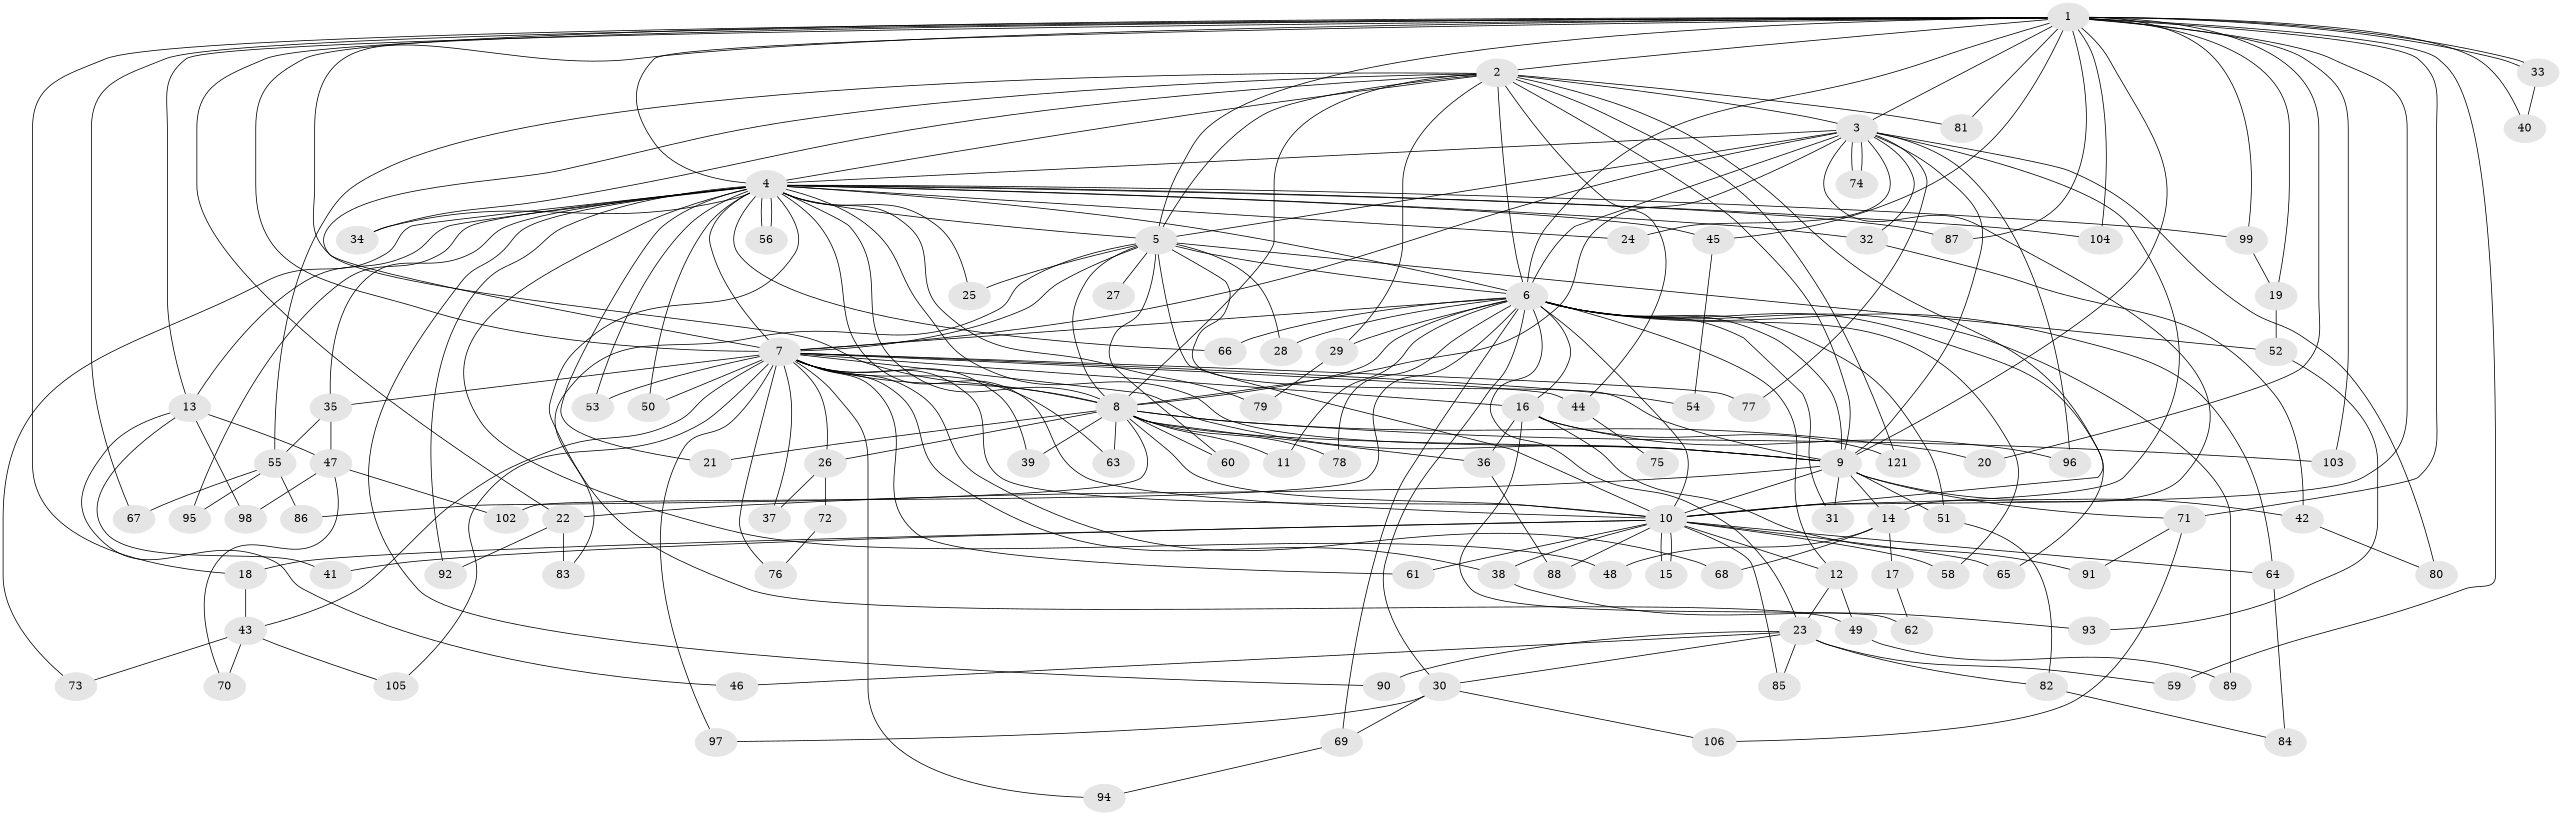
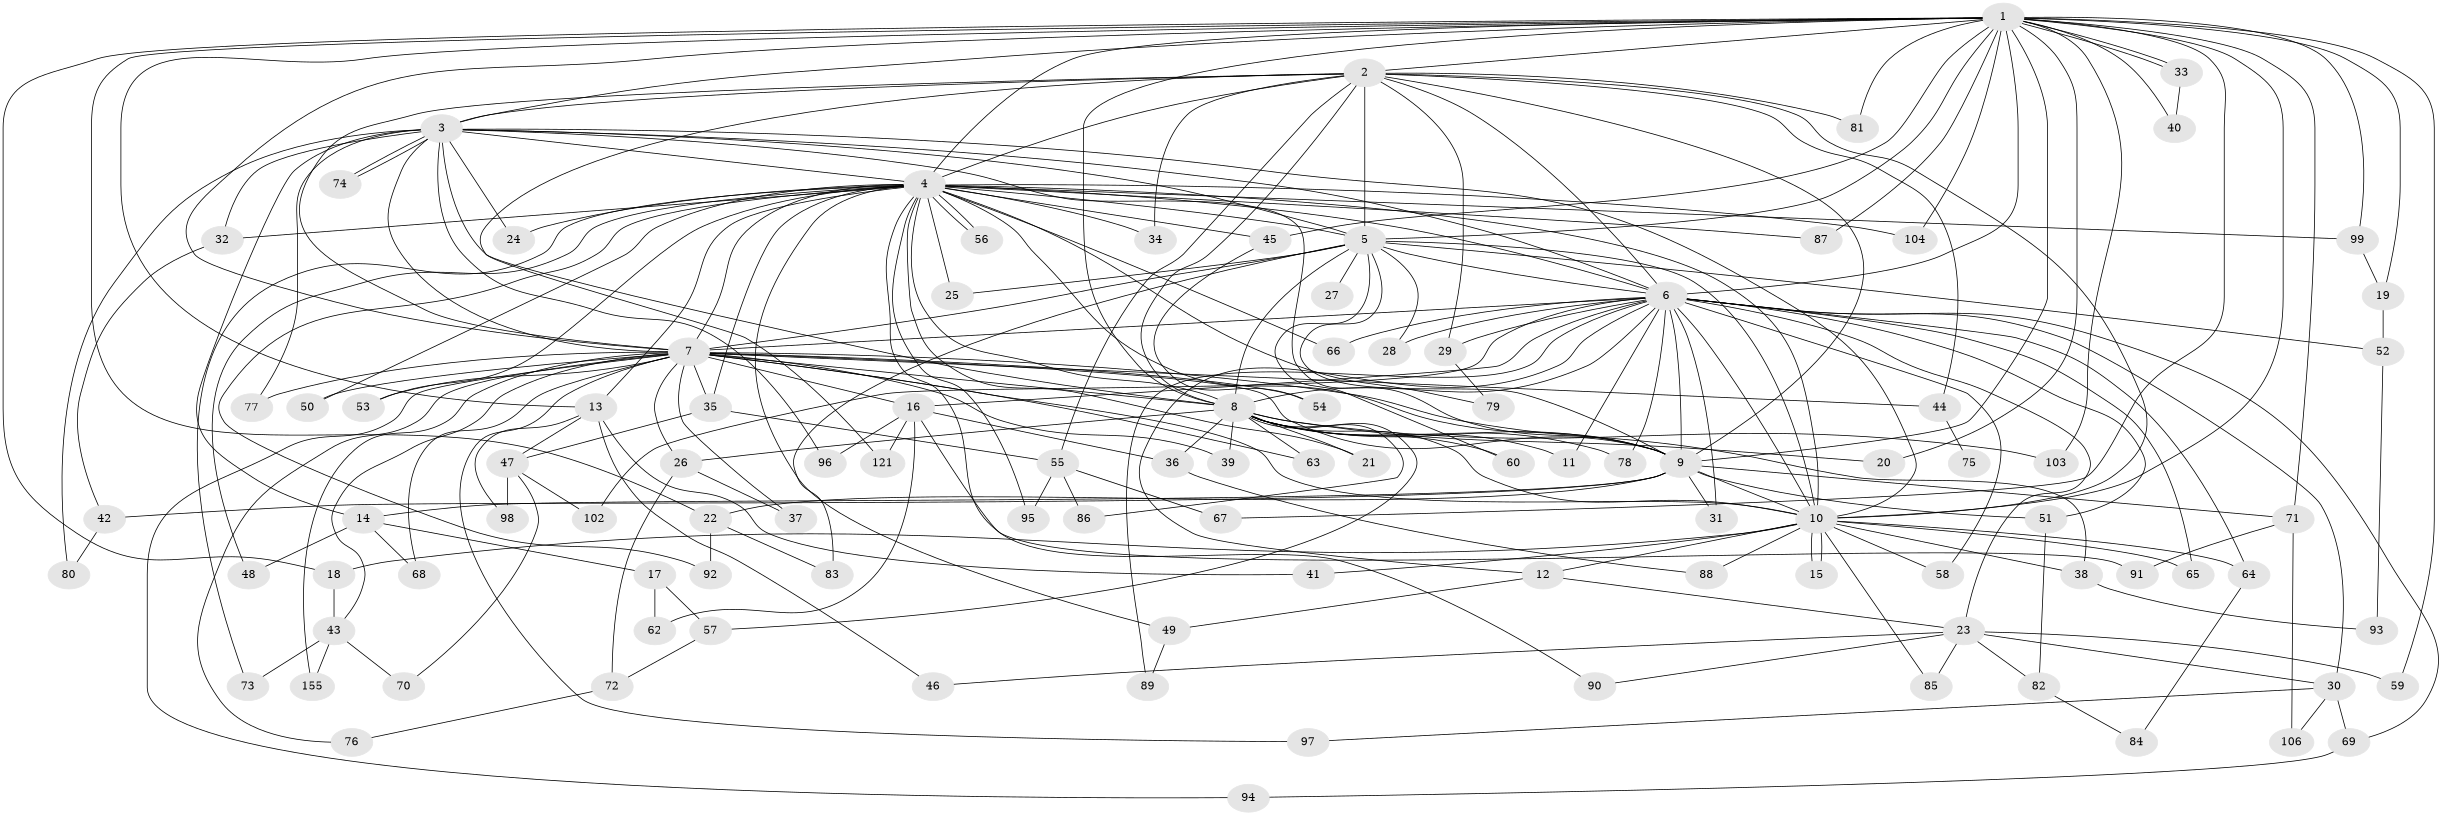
(1414, 575) -> none
none -> (711, 631)
(396, 687) -> (312, 687)
